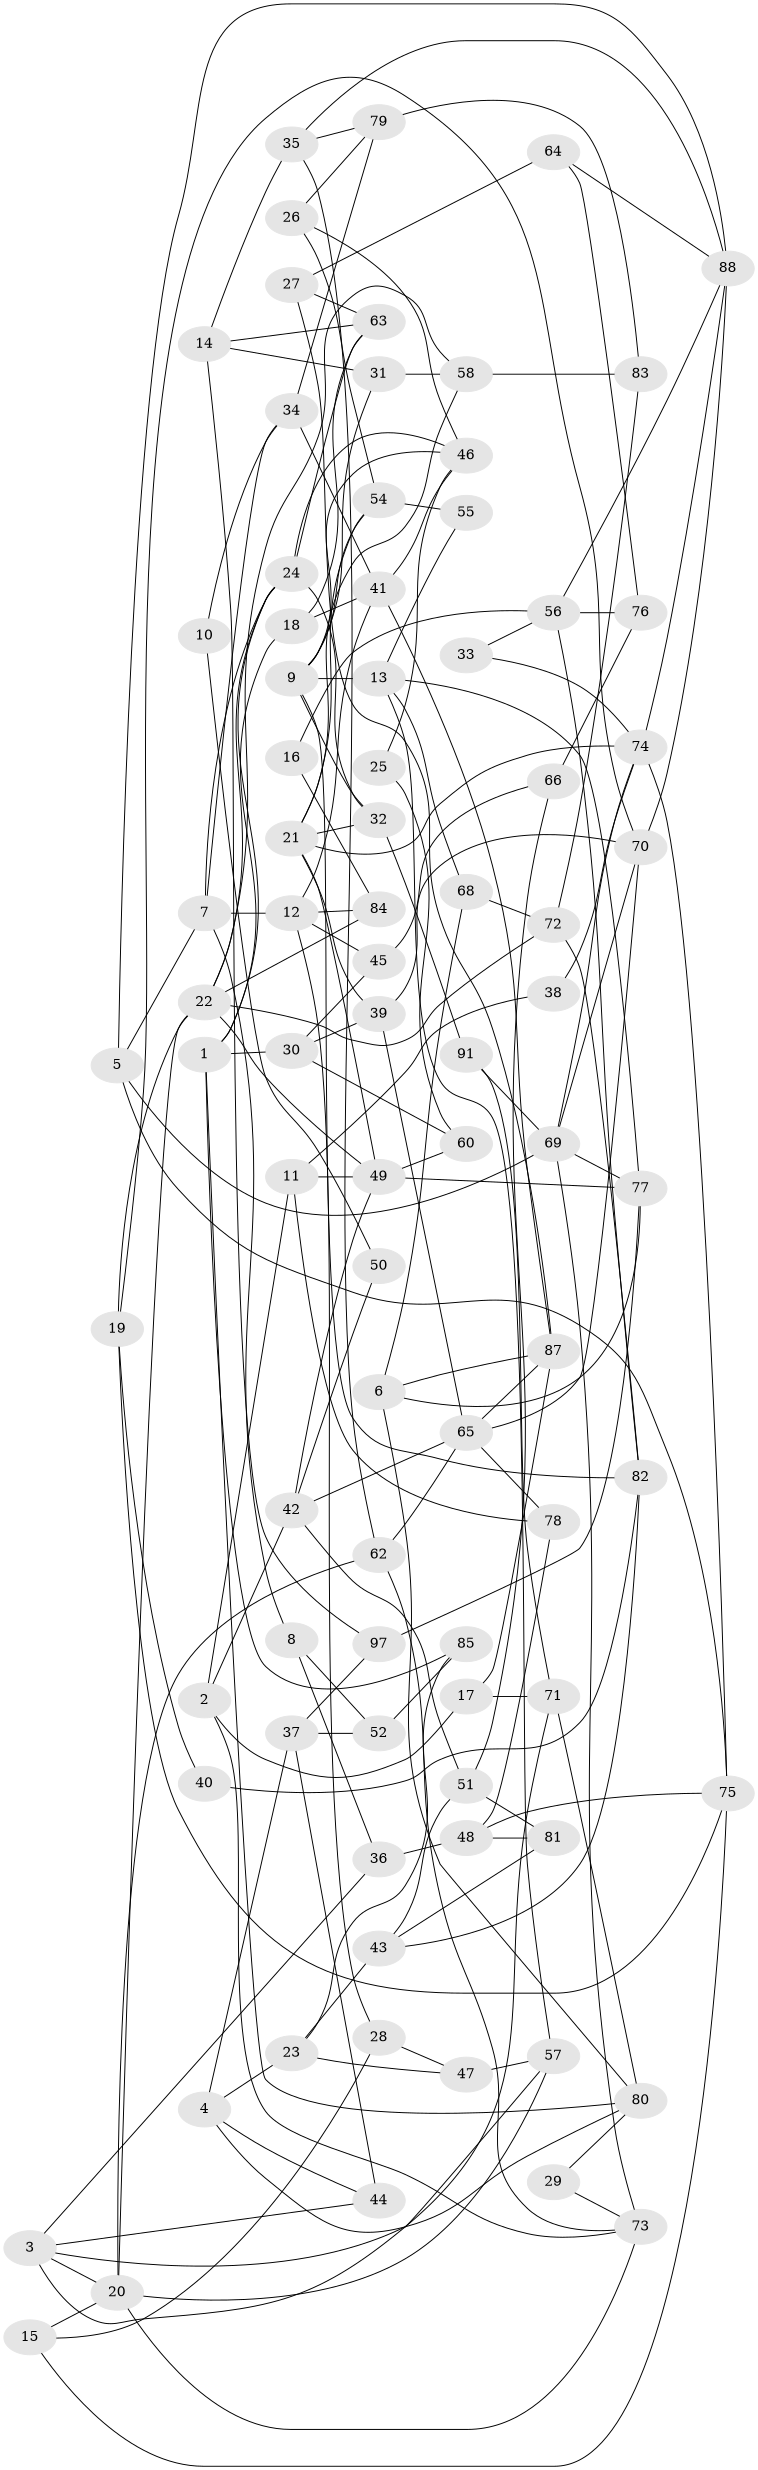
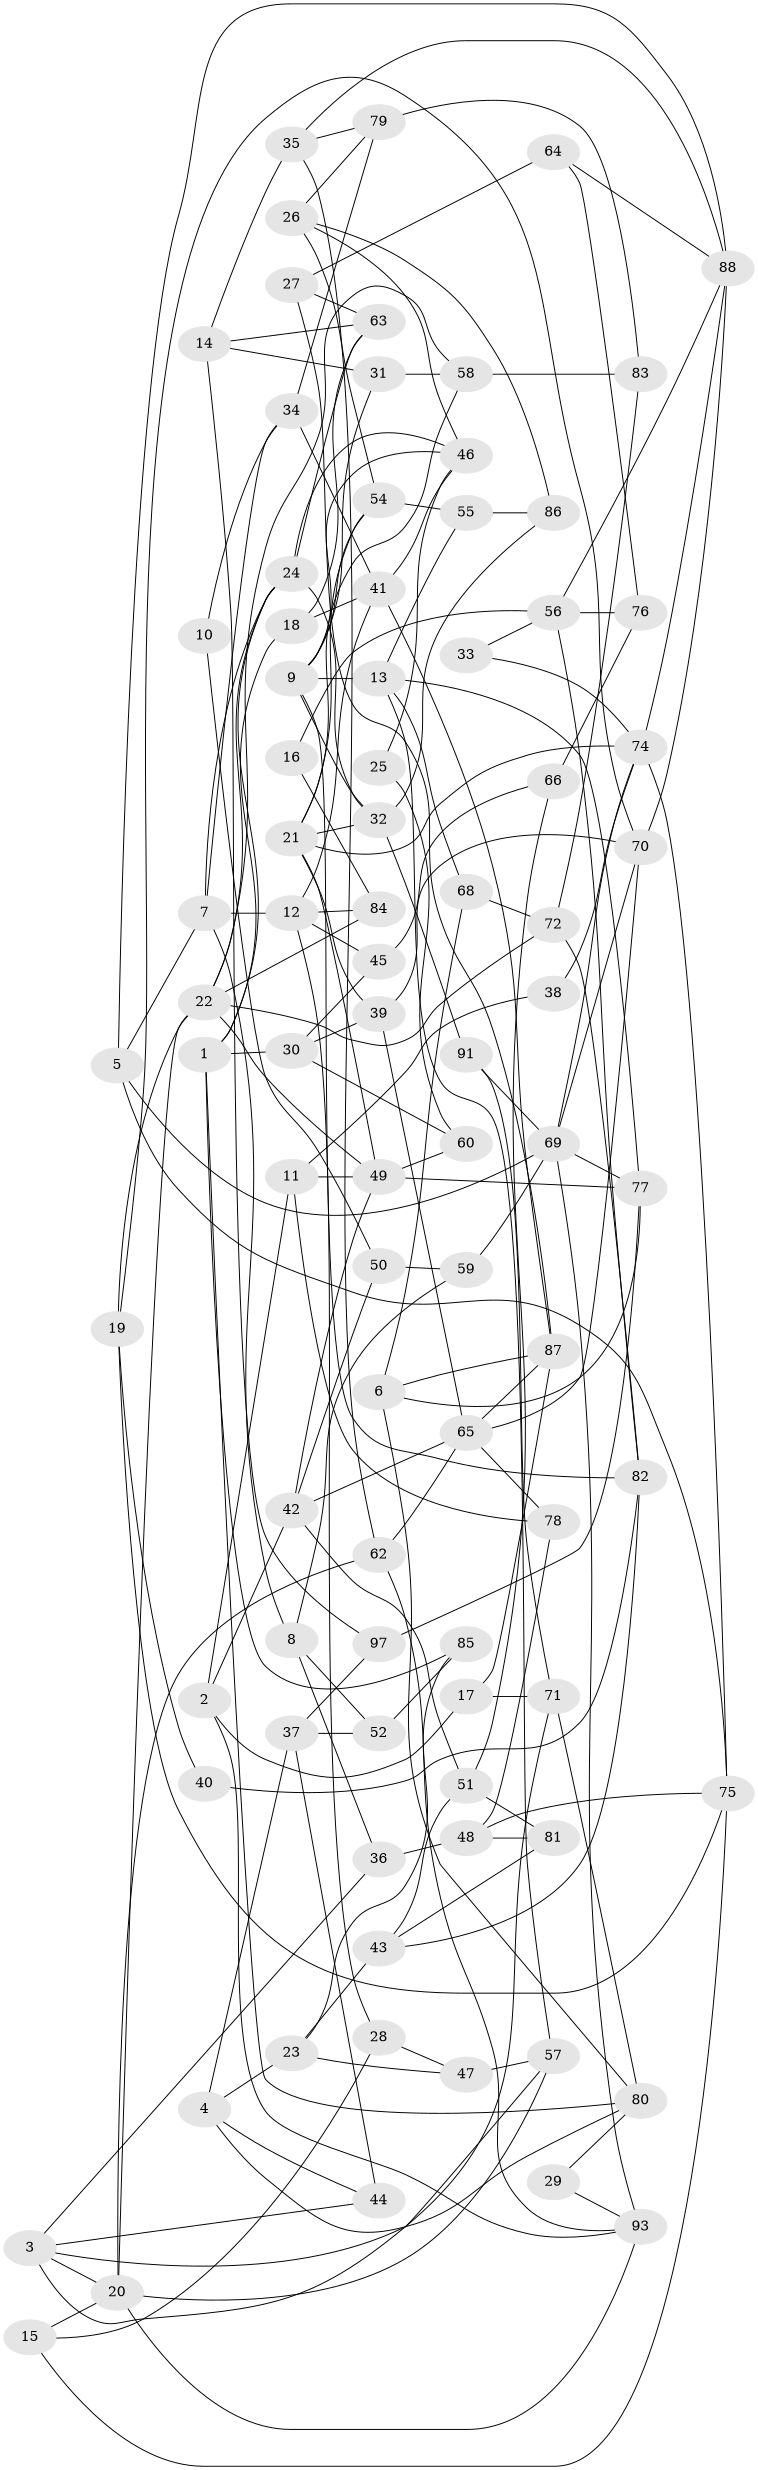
none -> (554, 513)
none -> (466, 1270)
(641, 2227) -> (641, 2227)
